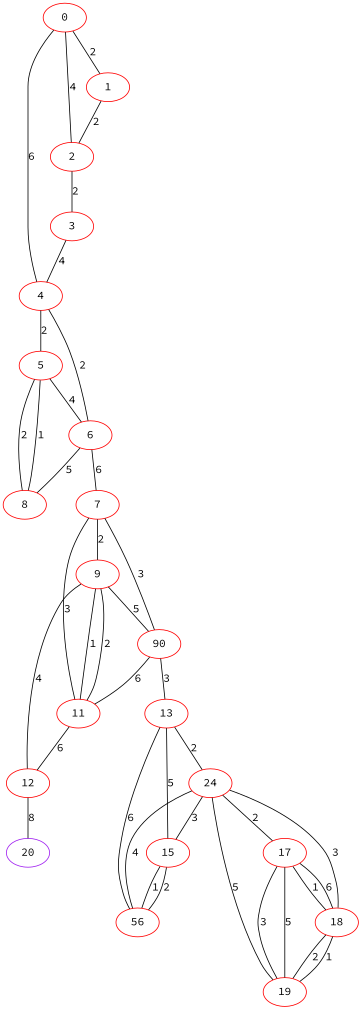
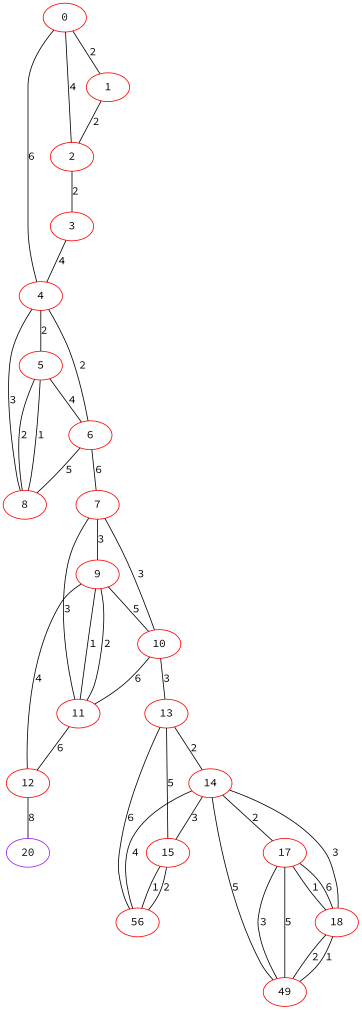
none -> (9, 398)
(101, 540) -> (101, 540)
(159, 644) -> (159, 644)
(210, 783) -> (210, 783)
(285, 992) -> (285, 992)
